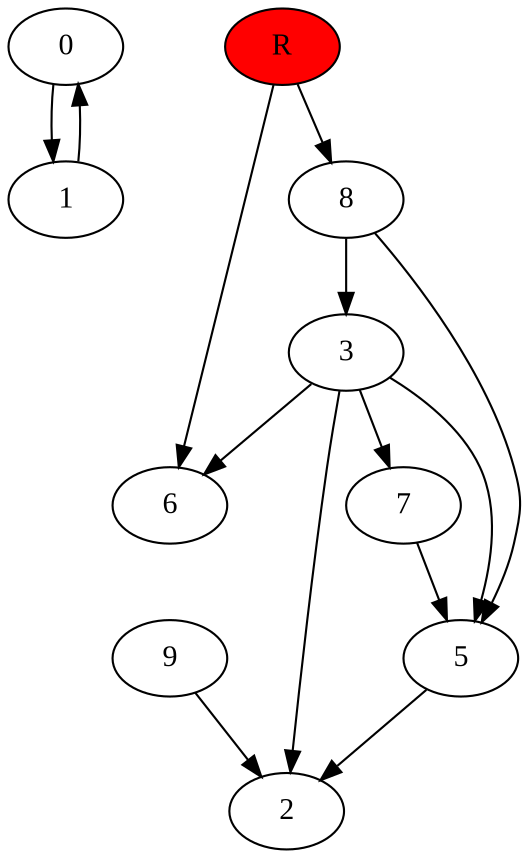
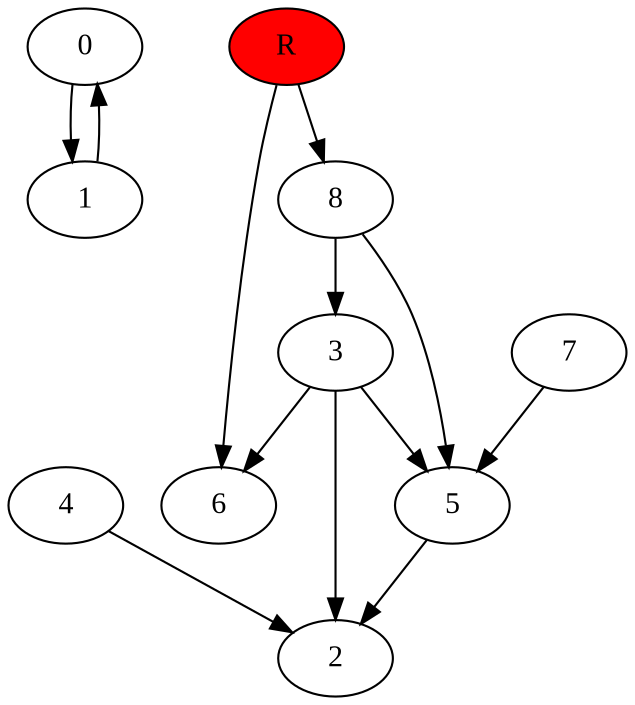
(371, 419) -> none
(170, 658) -> (66, 505)
